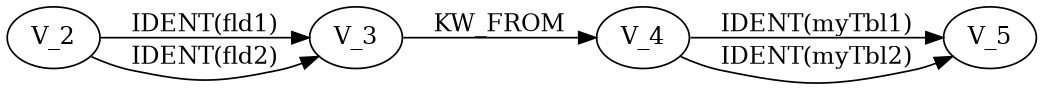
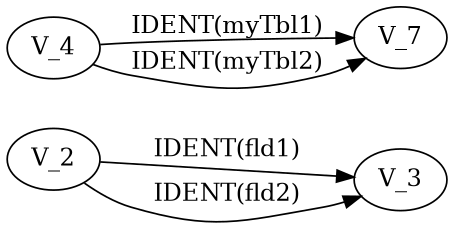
(491, 38) -> none
(990, 38) -> (401, 38)
